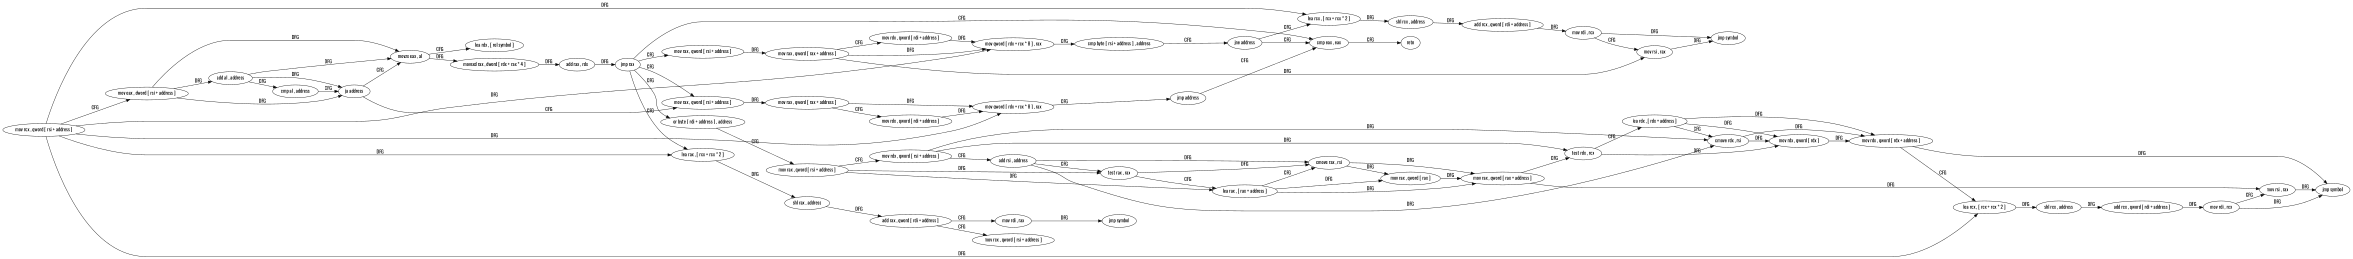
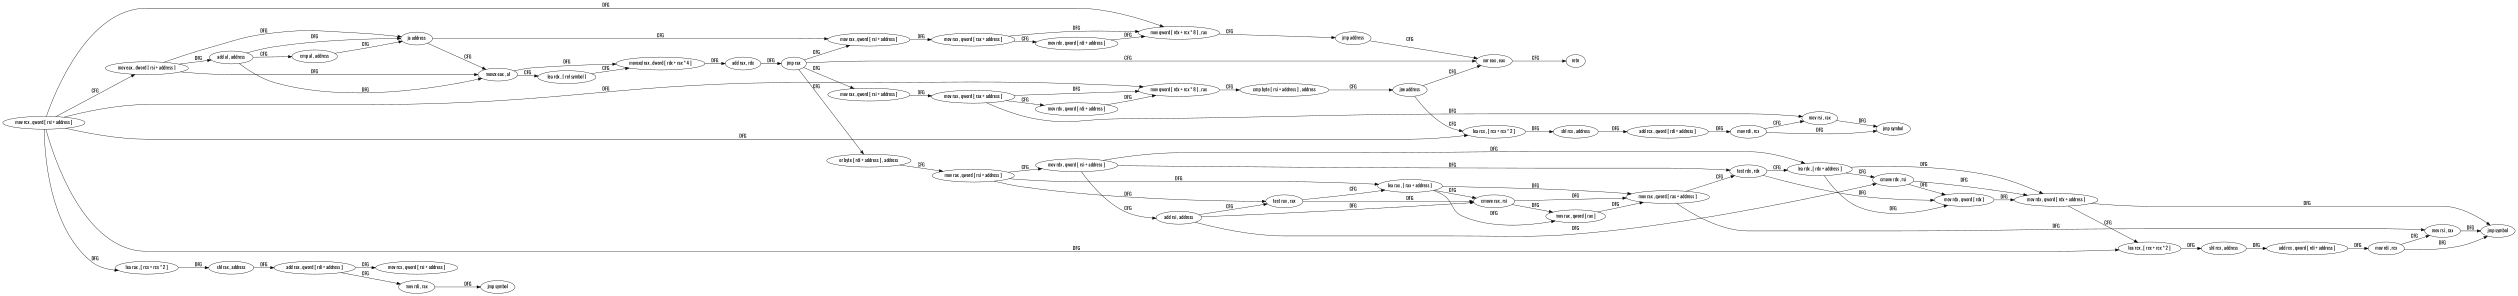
(1329, 43) -> (1494, 61)
none -> (608, 71)
(649, 116) -> none
(1315, 130) -> (1453, 152)
(1583, 153) -> (1748, 171)
